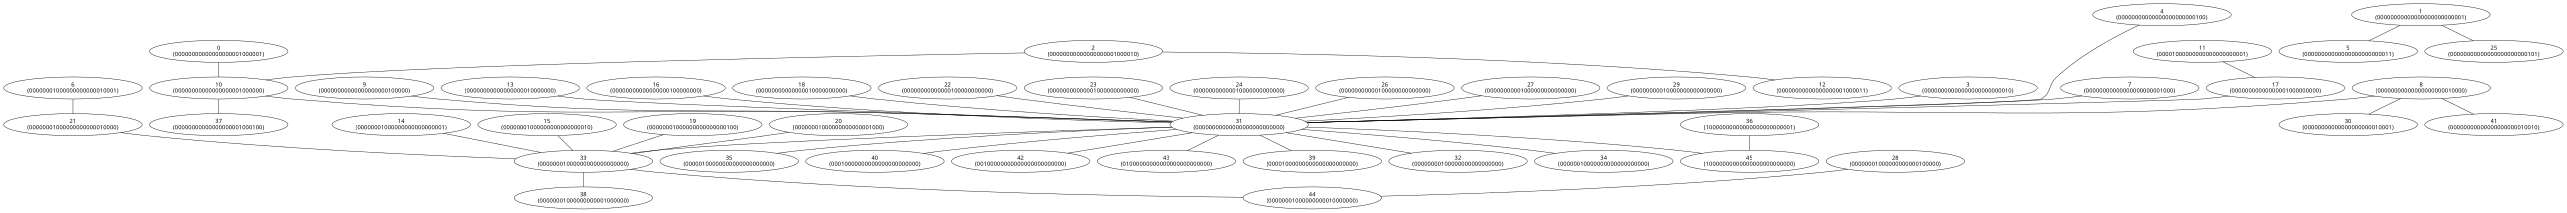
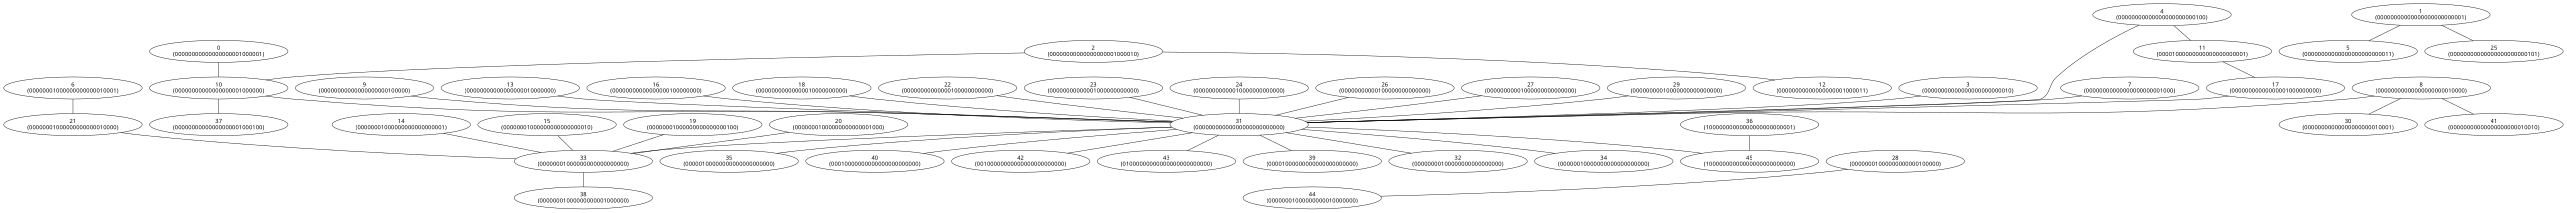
none -> (2182, 33)
(937, 190) -> none
